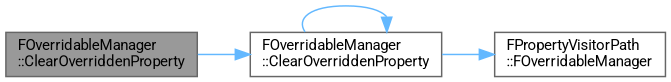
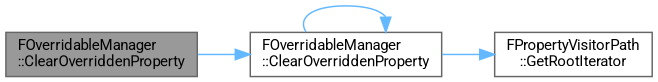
(580, 54) -> (573, 54)
